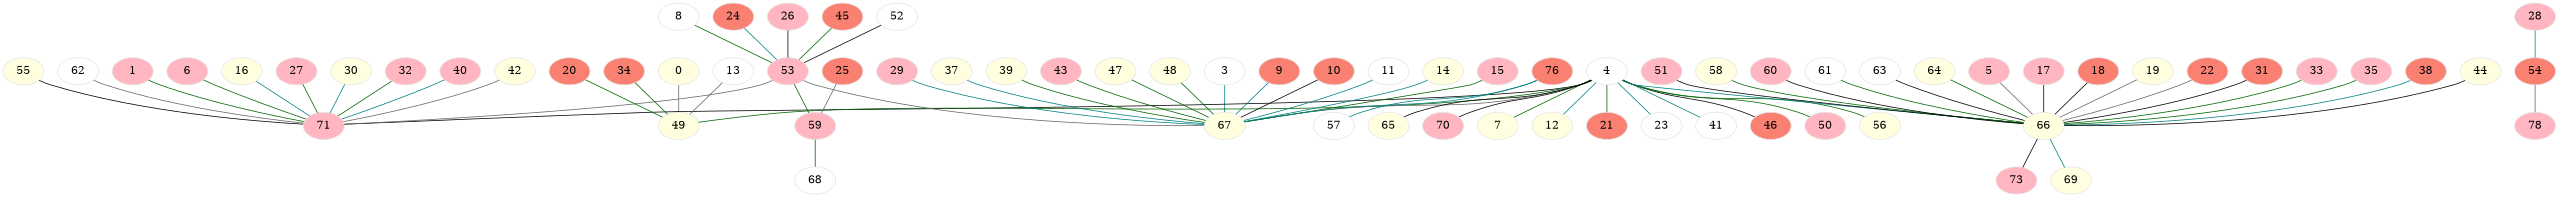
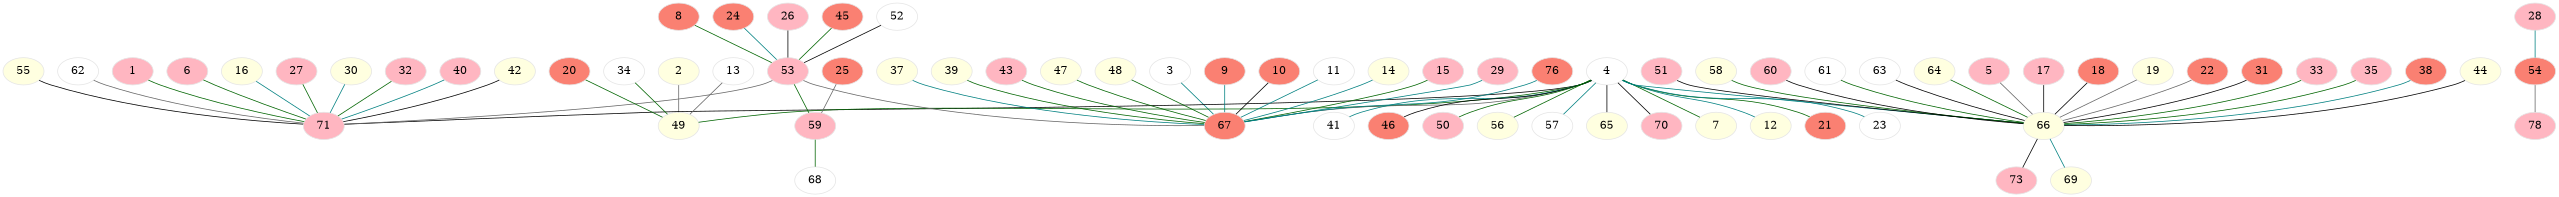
(679, 17) -> (679, 17)
(624, 71) -> (624, 71)
(679, 71) -> (679, 71)
(1443, 99) -> (1580, 99)
(422, 104) -> (422, 104)
(1225, 126) -> (1225, 126)
